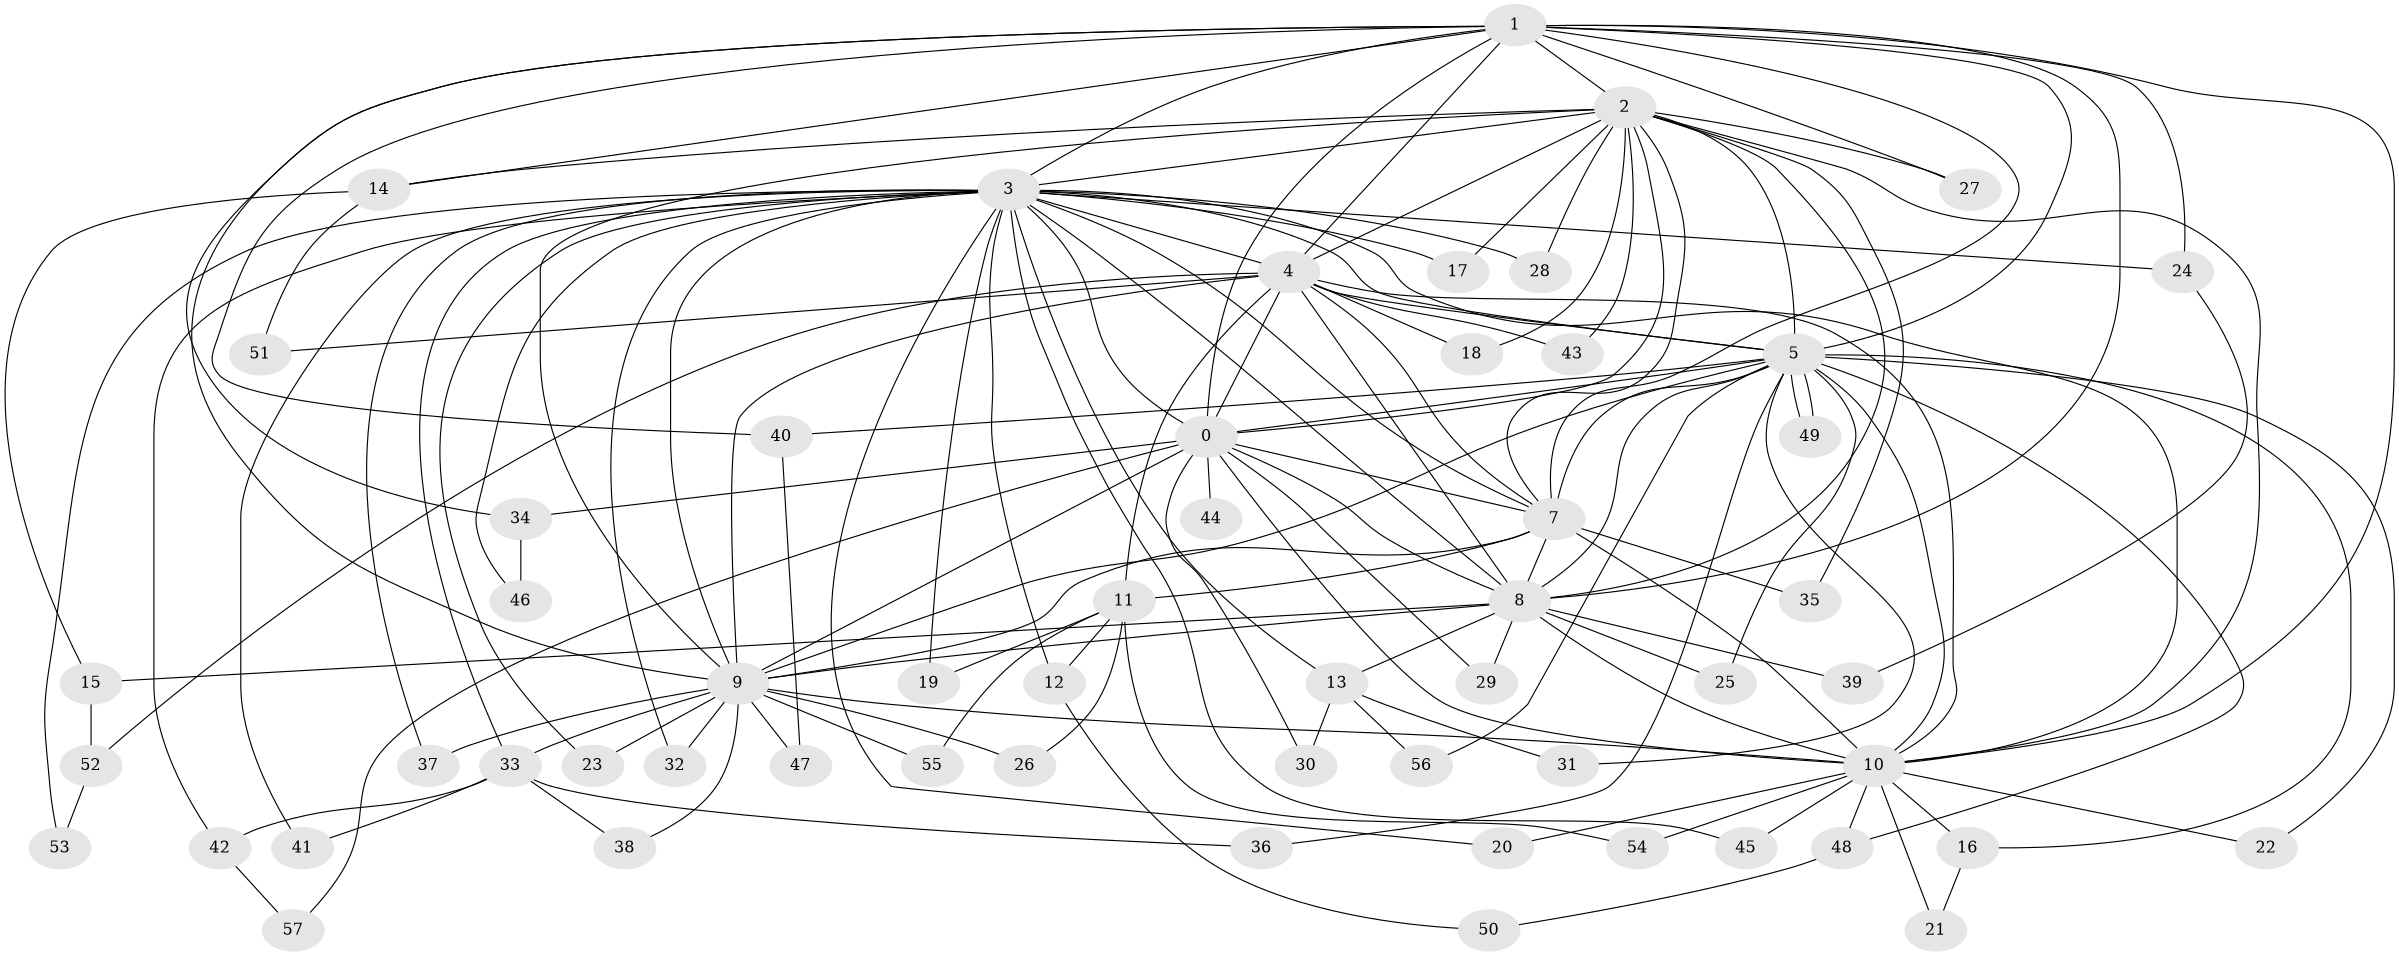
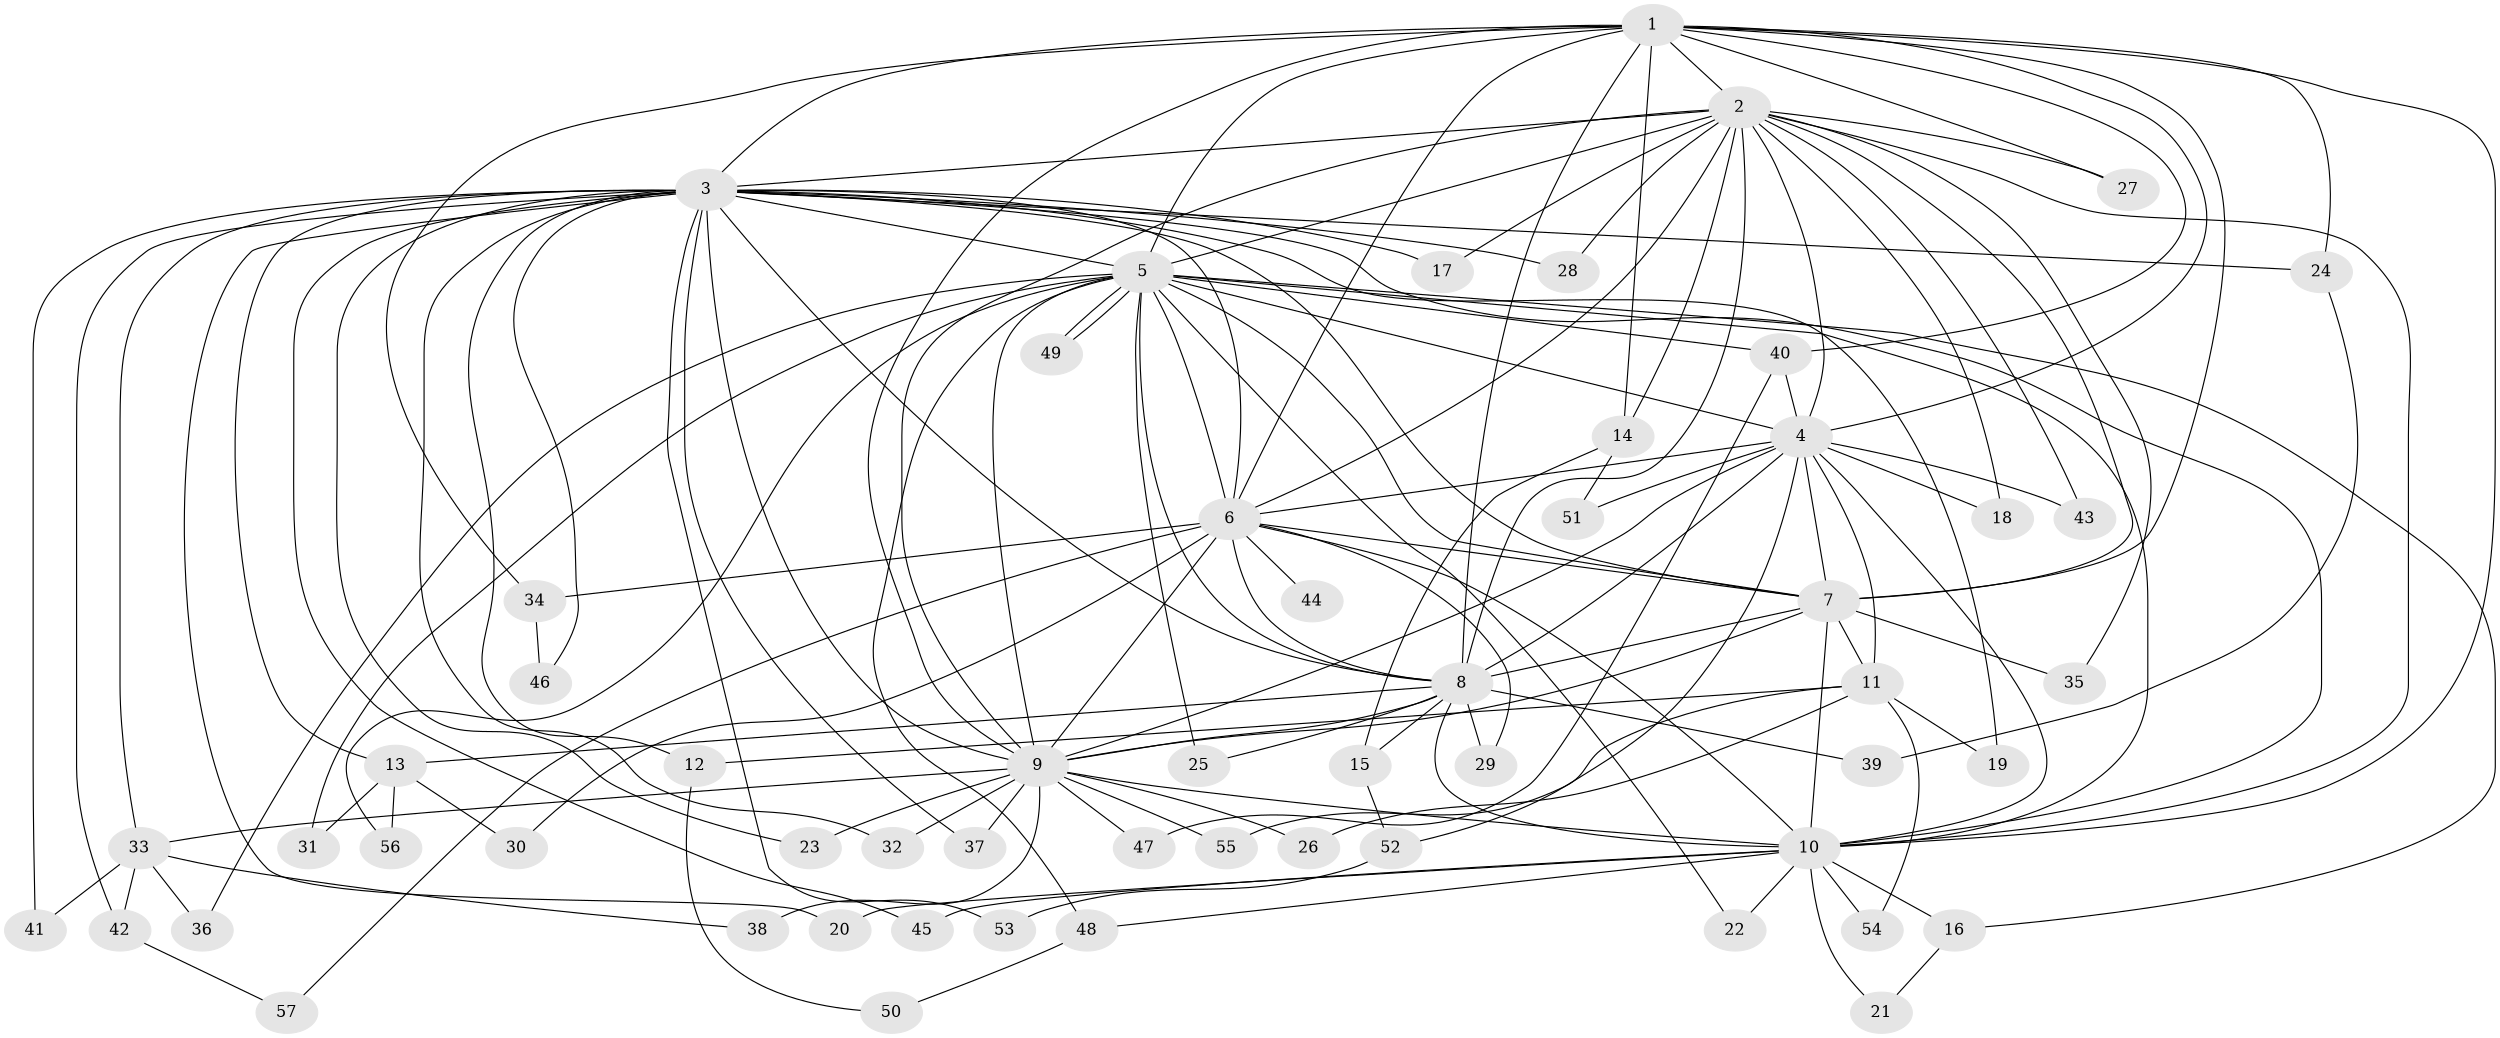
(1149, 231) -> (1791, 396)
(1207, 437) -> (1230, 519)
